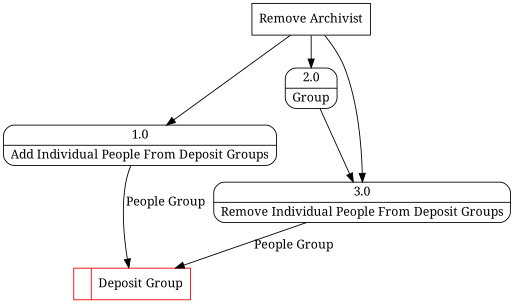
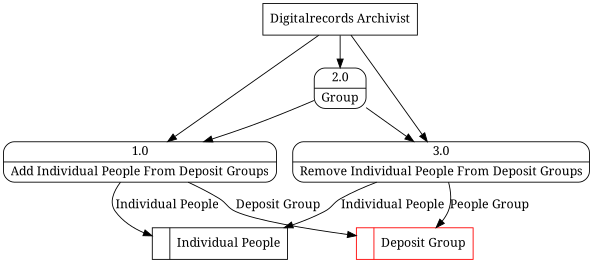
(311, 19) -> (340, 19)
none -> (264, 121)
(166, 202) -> (278, 205)
none -> (220, 244)
